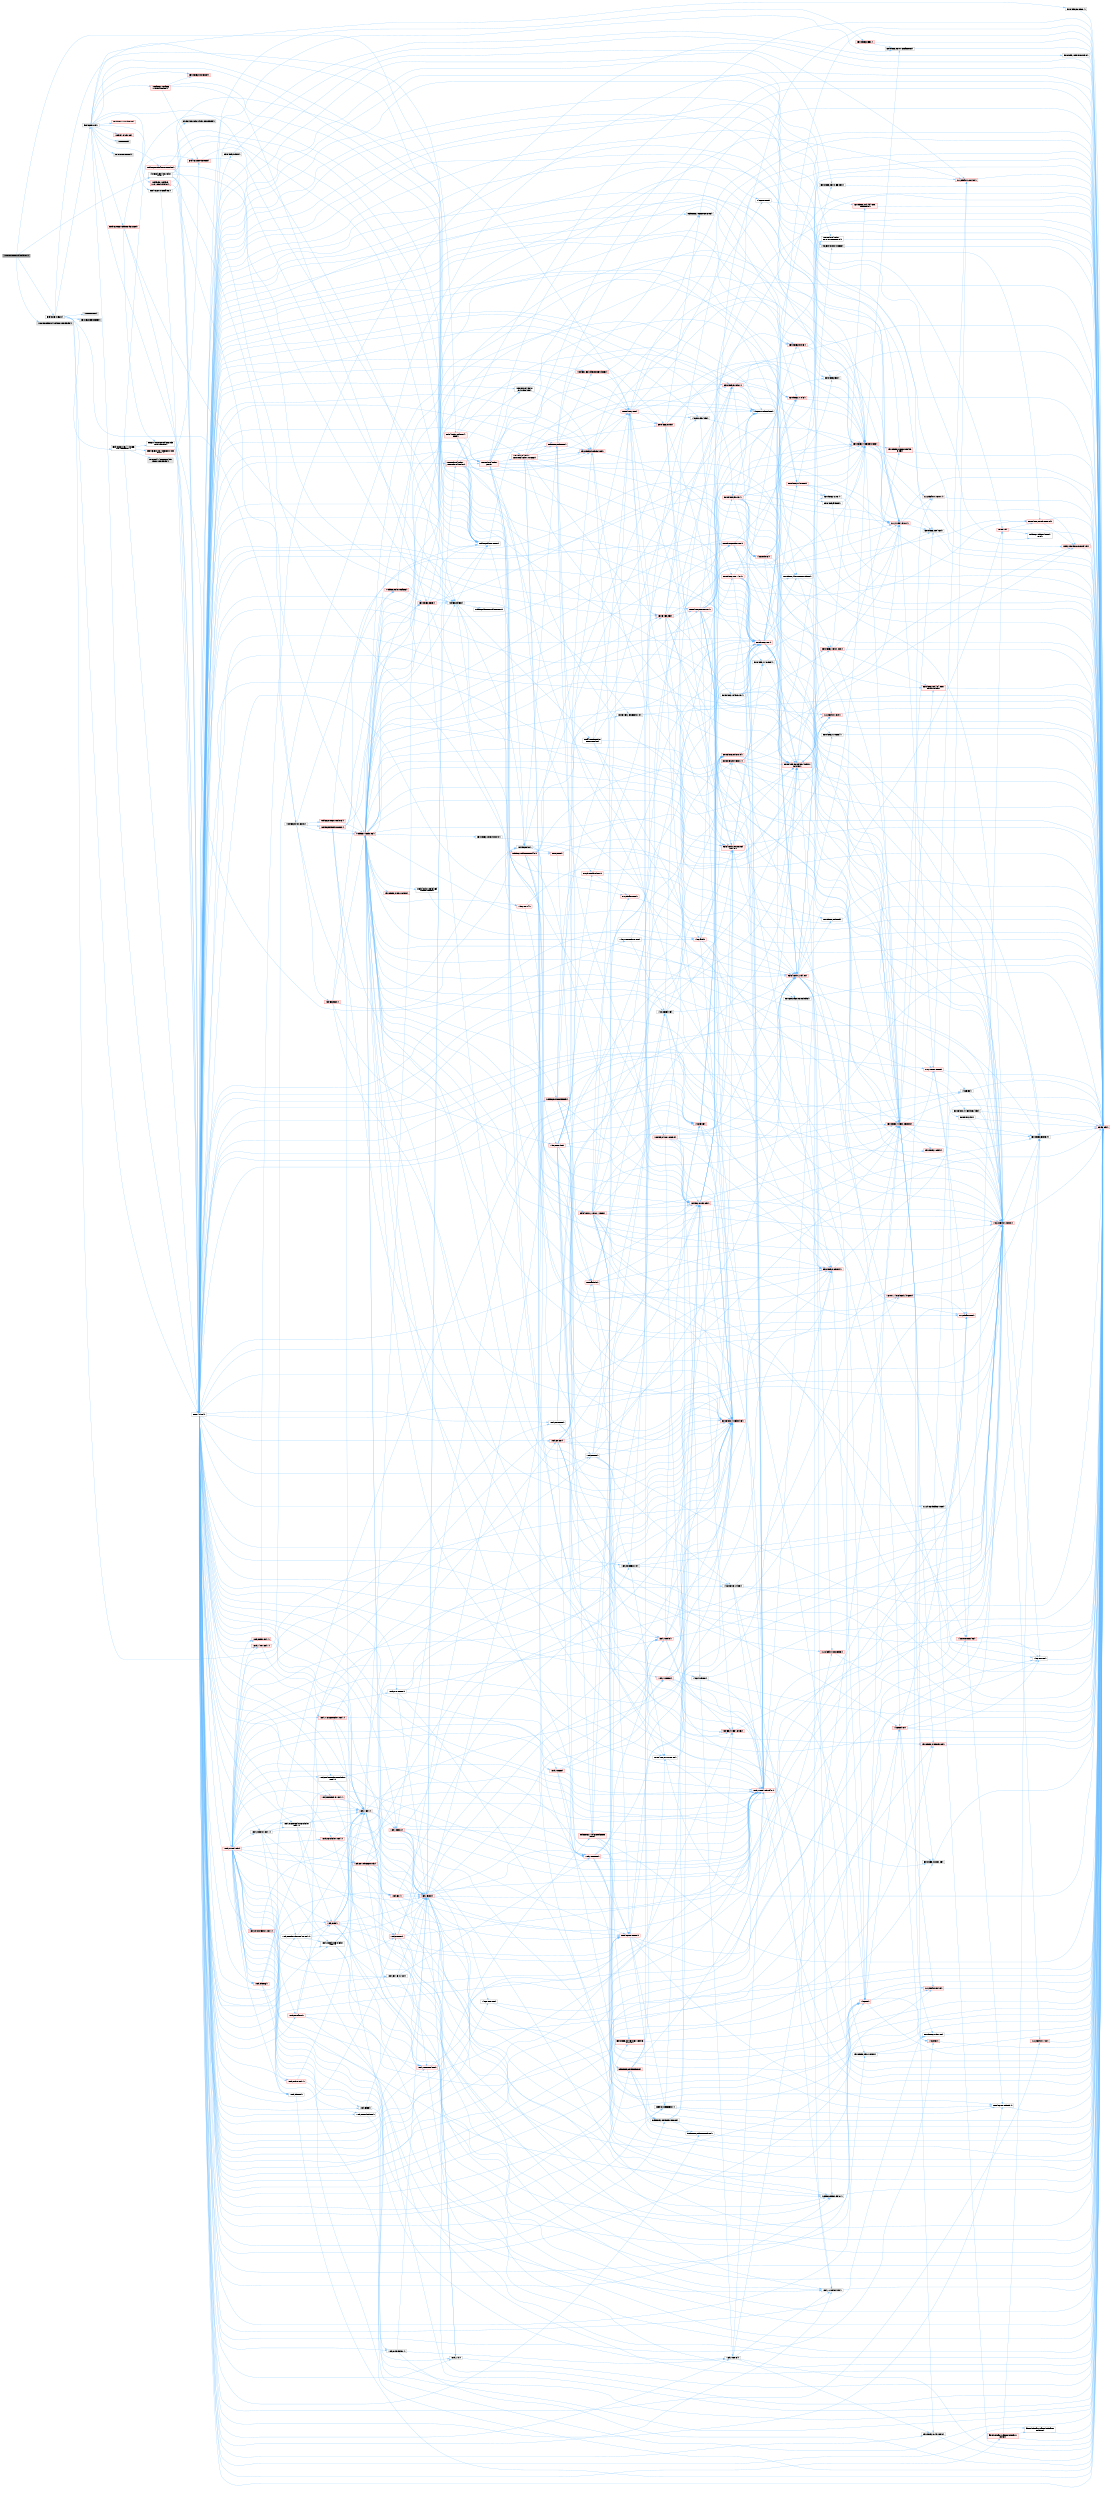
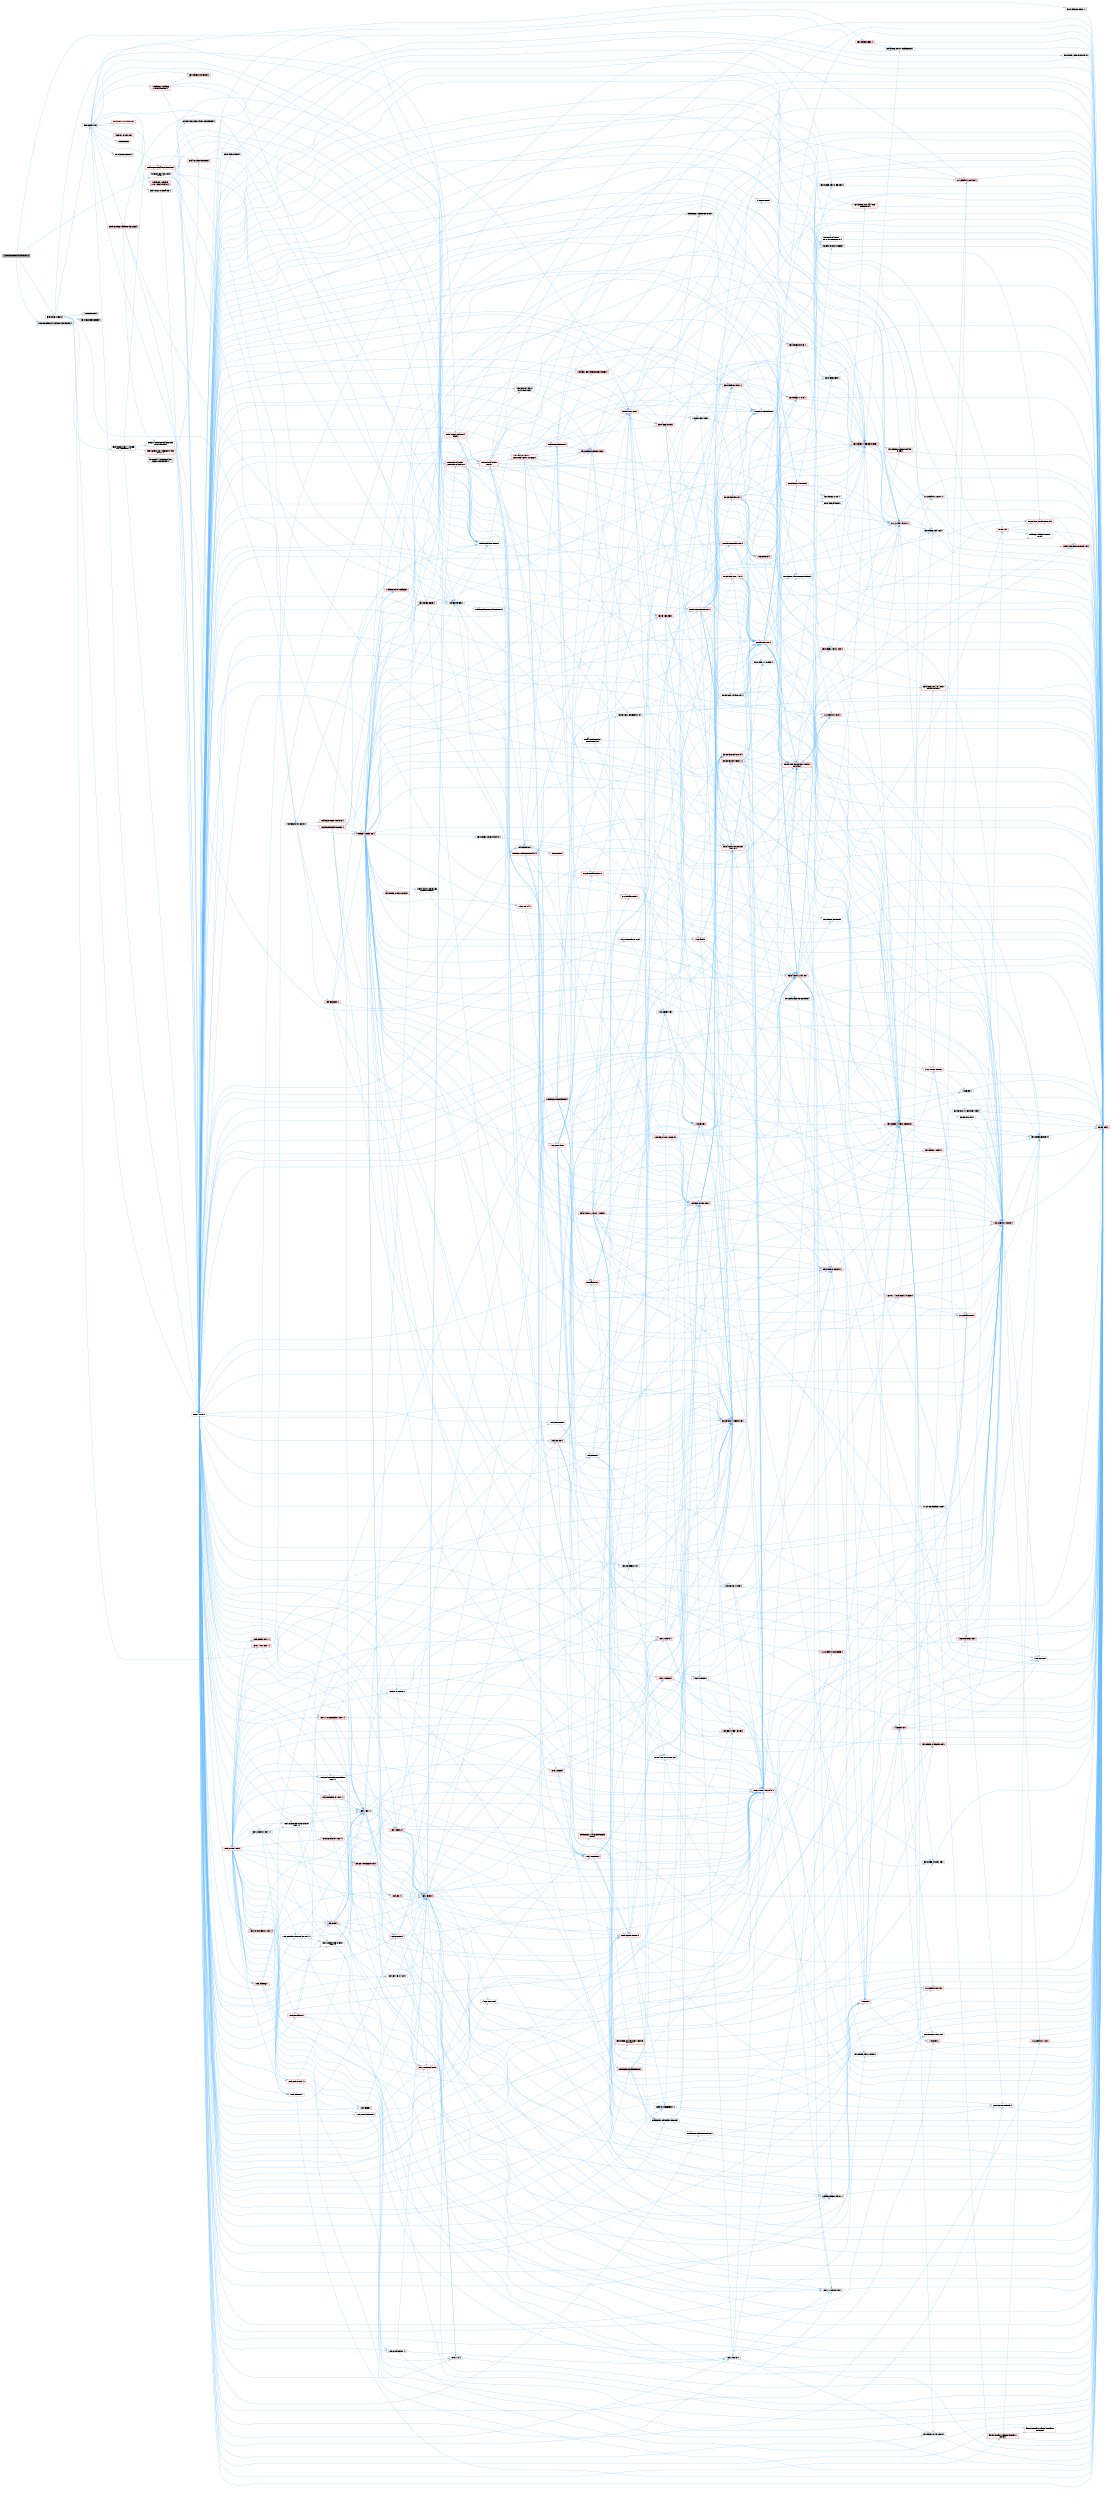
(832, 735) -> none
